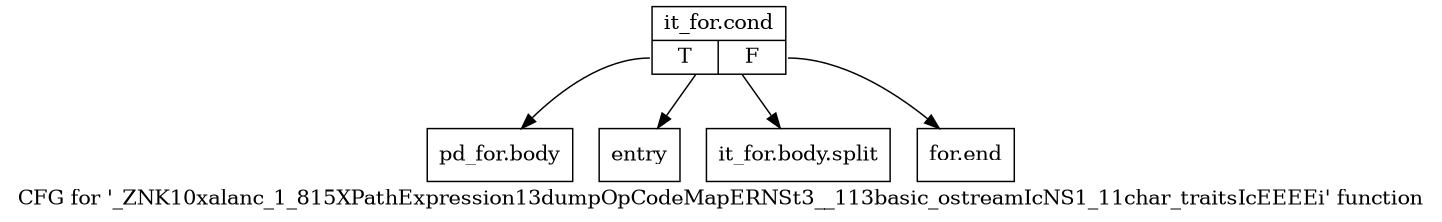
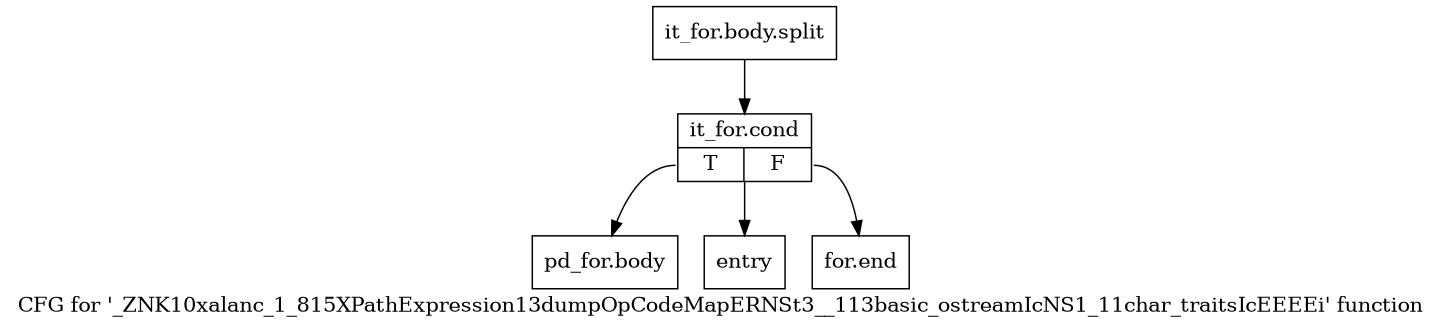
(757, 95) -> (745, 79)
